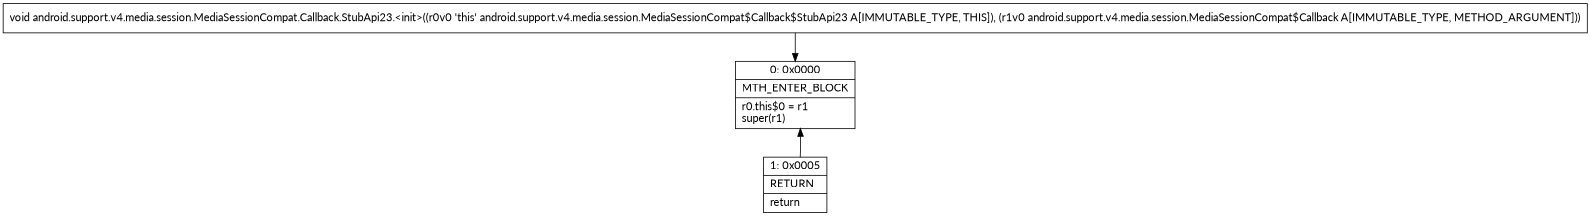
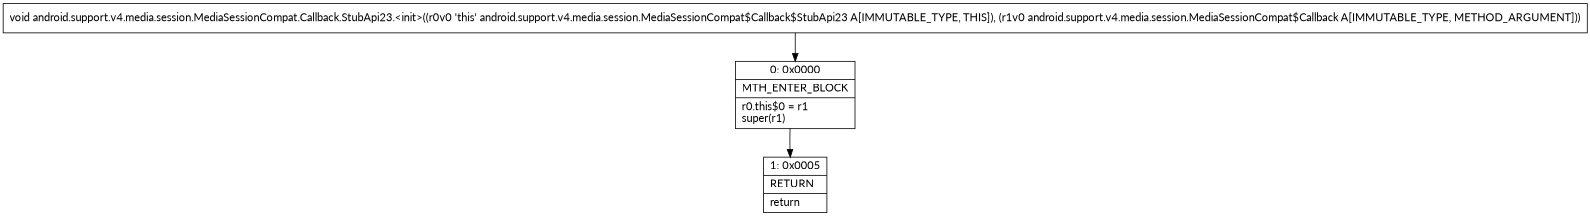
(801, 147) -> (790, 139)
